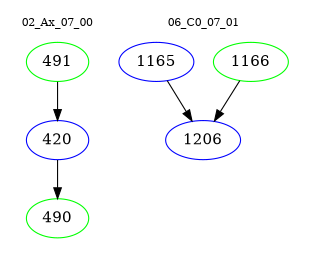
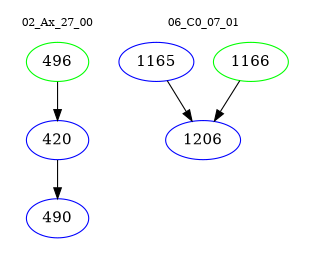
(58, 23) -> (58, 23)
(58, 62) -> (58, 62)
(58, 218) -> (58, 218)
